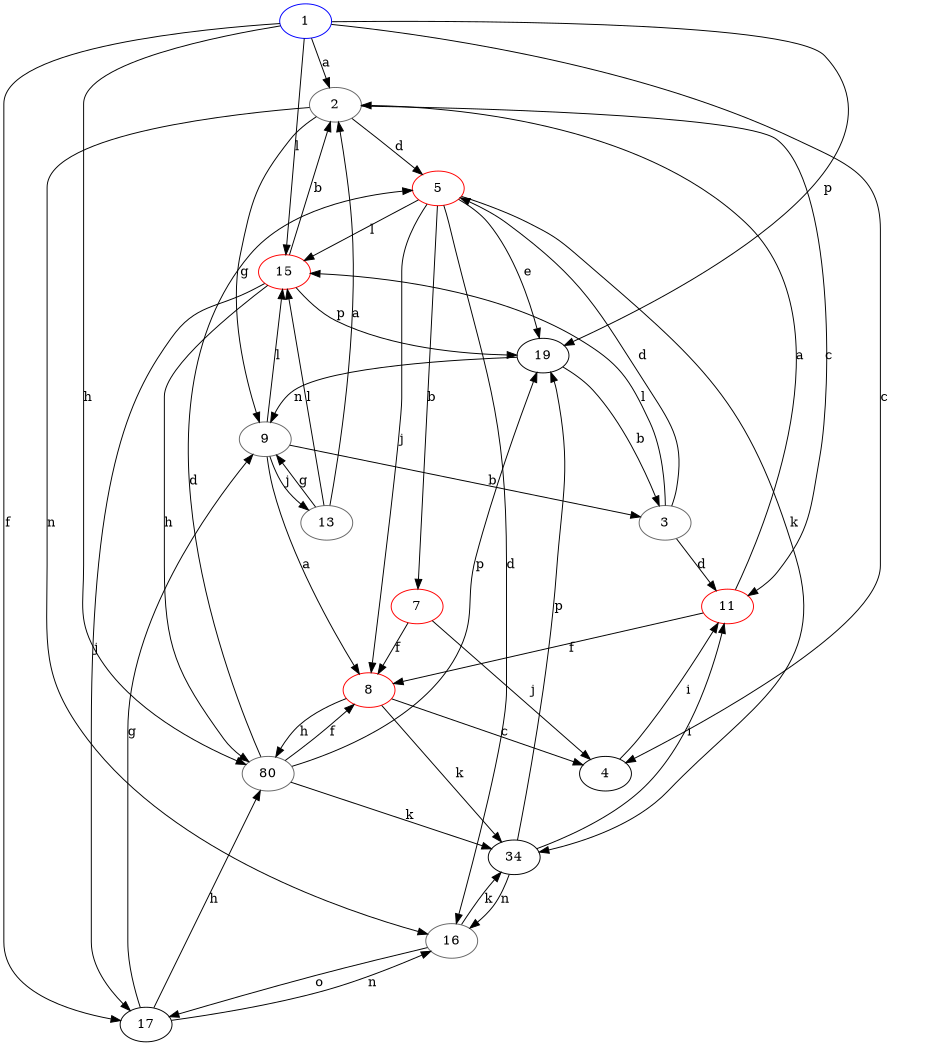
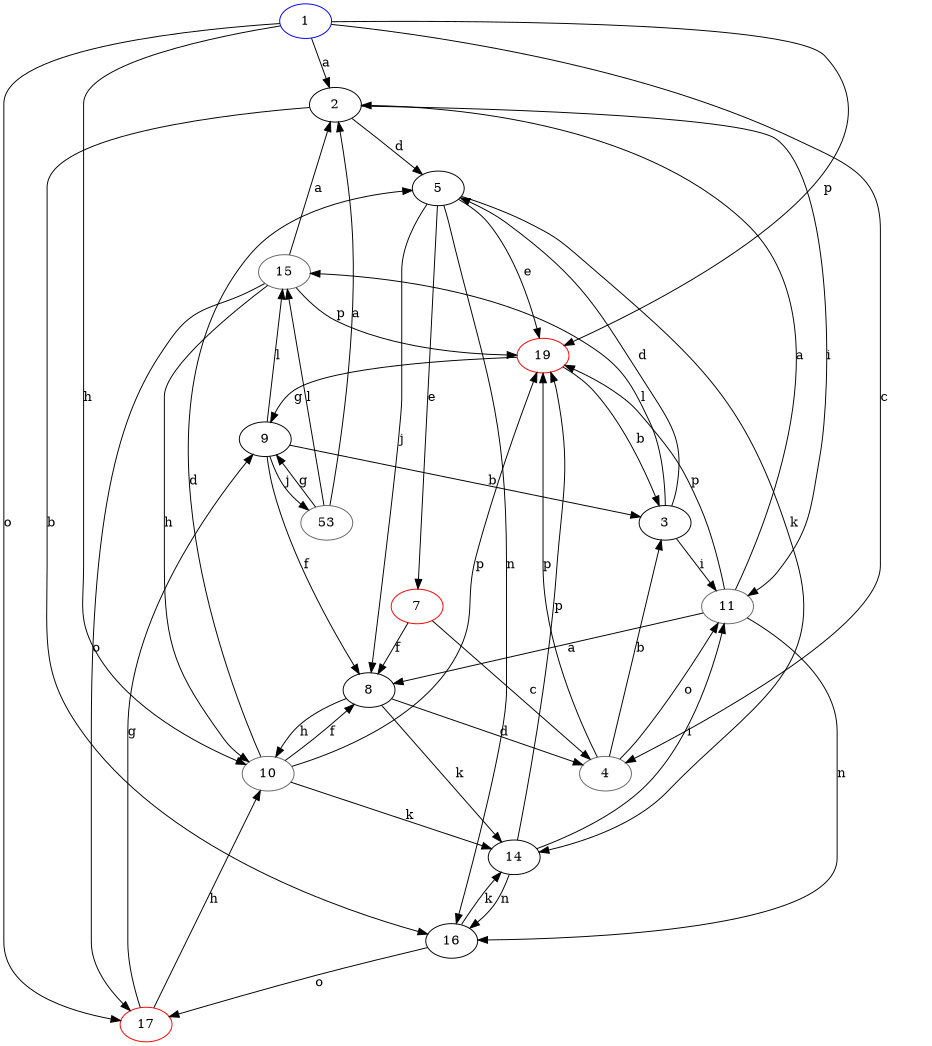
(335, 105) -> (335, 105)
(295, 147) -> none
(319, 188) -> (319, 188)
(438, 188) -> (438, 188)
(366, 228) -> none
(240, 254) -> none
(284, 272) -> (284, 272)
(543, 356) -> (543, 356)
(829, 356) -> (829, 356)
(299, 397) -> (299, 397)
(432, 397) -> (432, 397)
(265, 439) -> (265, 439)
none -> (672, 454)
(8, 523) -> (8, 523)
(52, 523) -> (52, 523)
(327, 523) -> (327, 523)
(665, 523) -> (665, 523)
(307, 565) -> (307, 565)
(511, 565) -> (511, 565)
(702, 565) -> (702, 565)
none -> (544, 575)
(728, 606) -> (728, 606)
(97, 648) -> (97, 648)
(572, 648) -> (572, 648)
none -> (634, 653)
(369, 690) -> (369, 690)
(533, 690) -> (533, 690)
(689, 690) -> (689, 690)
(505, 732) -> (505, 732)
(268, 774) -> (268, 774)
(606, 774) -> (606, 774)
(514, 857) -> (514, 857)
(452, 941) -> (452, 941)
(299, 997) -> (808, 894)
(146, 1025) -> (146, 1025)
